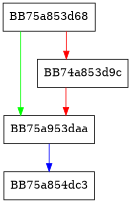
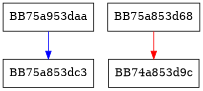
(21, 70) -> none
(66, 97) -> none
(49, 186) -> (48, 73)
